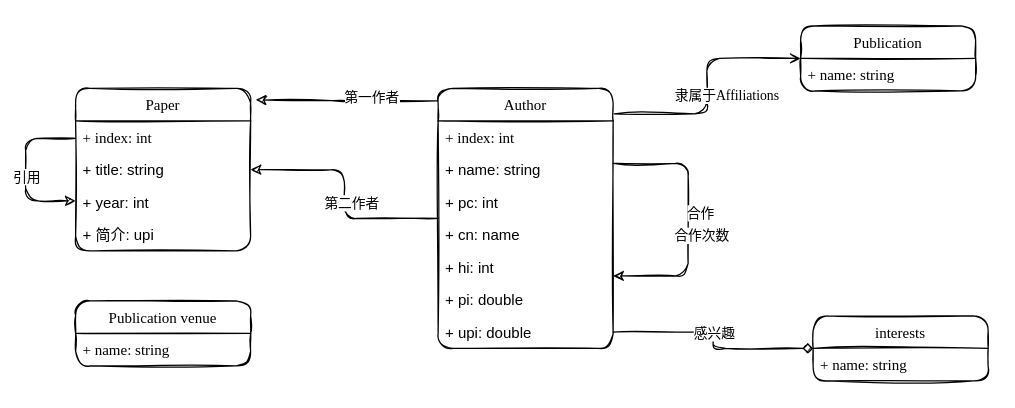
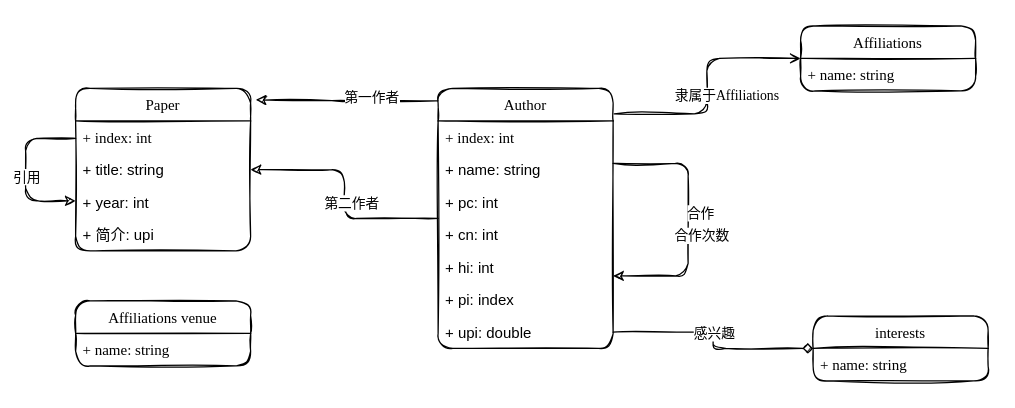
(888, 43) -> (888, 43)
(481, 235) -> (475, 235)
(486, 300) -> (481, 300)
(163, 318) -> (163, 318)
